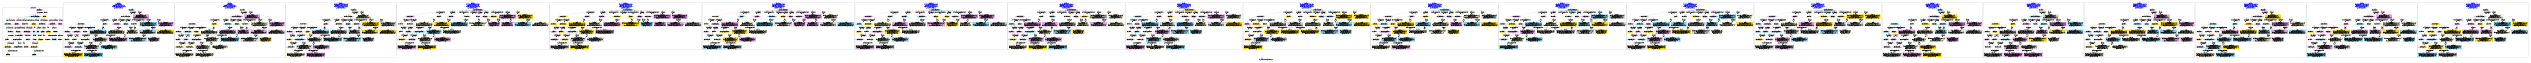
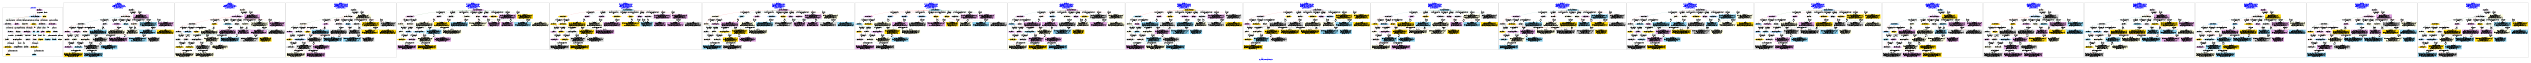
(52, 24) -> (52, 24)
(60, 24) -> none
(48, 39) -> (48, 39)
